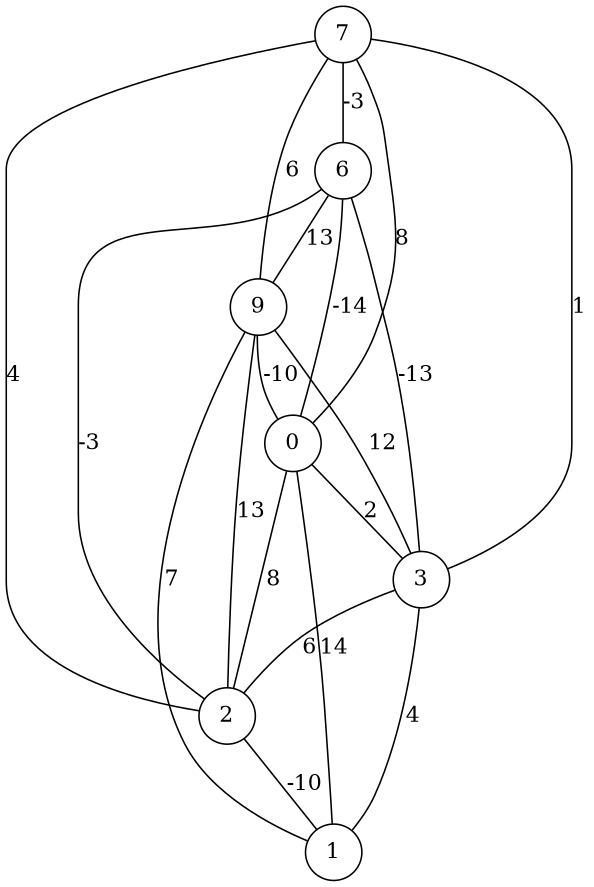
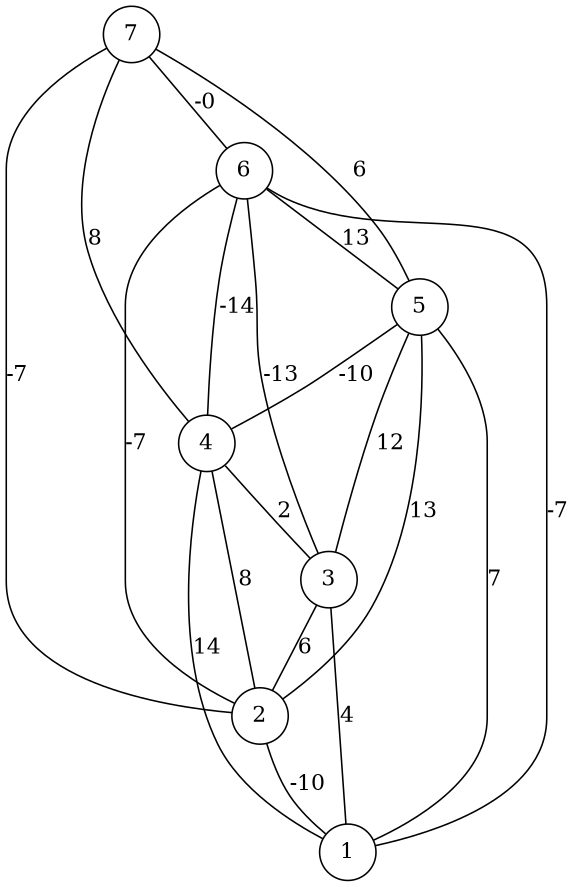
(354, 103) -> (205, 103)
(572, 270) -> none
(258, 307) -> (420, 307)
(14, 375) -> (17, 375)
(89, 443) -> (136, 443)
(293, 443) -> (207, 443)
none -> (547, 460)
